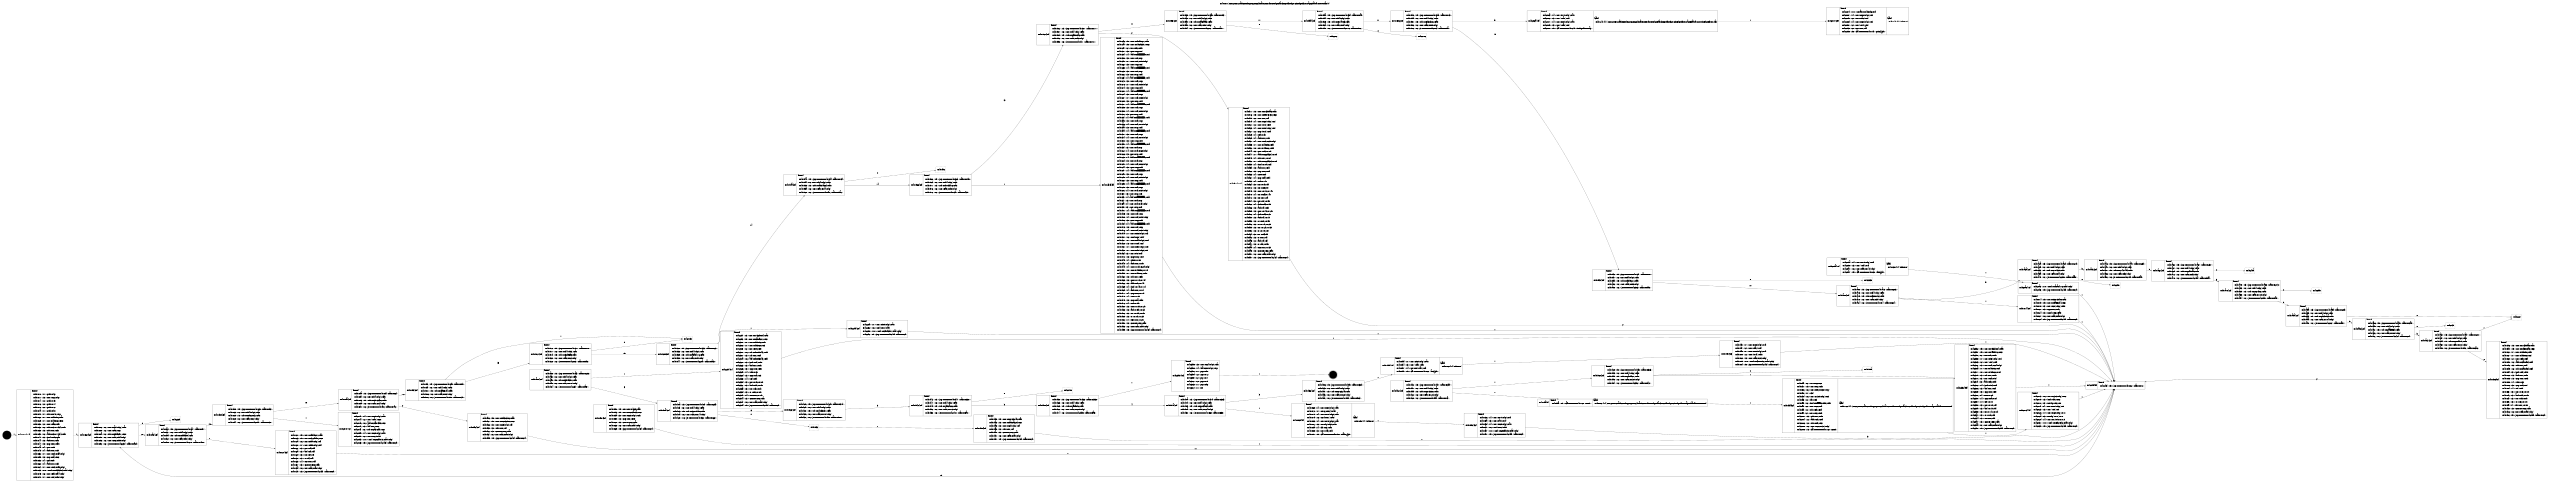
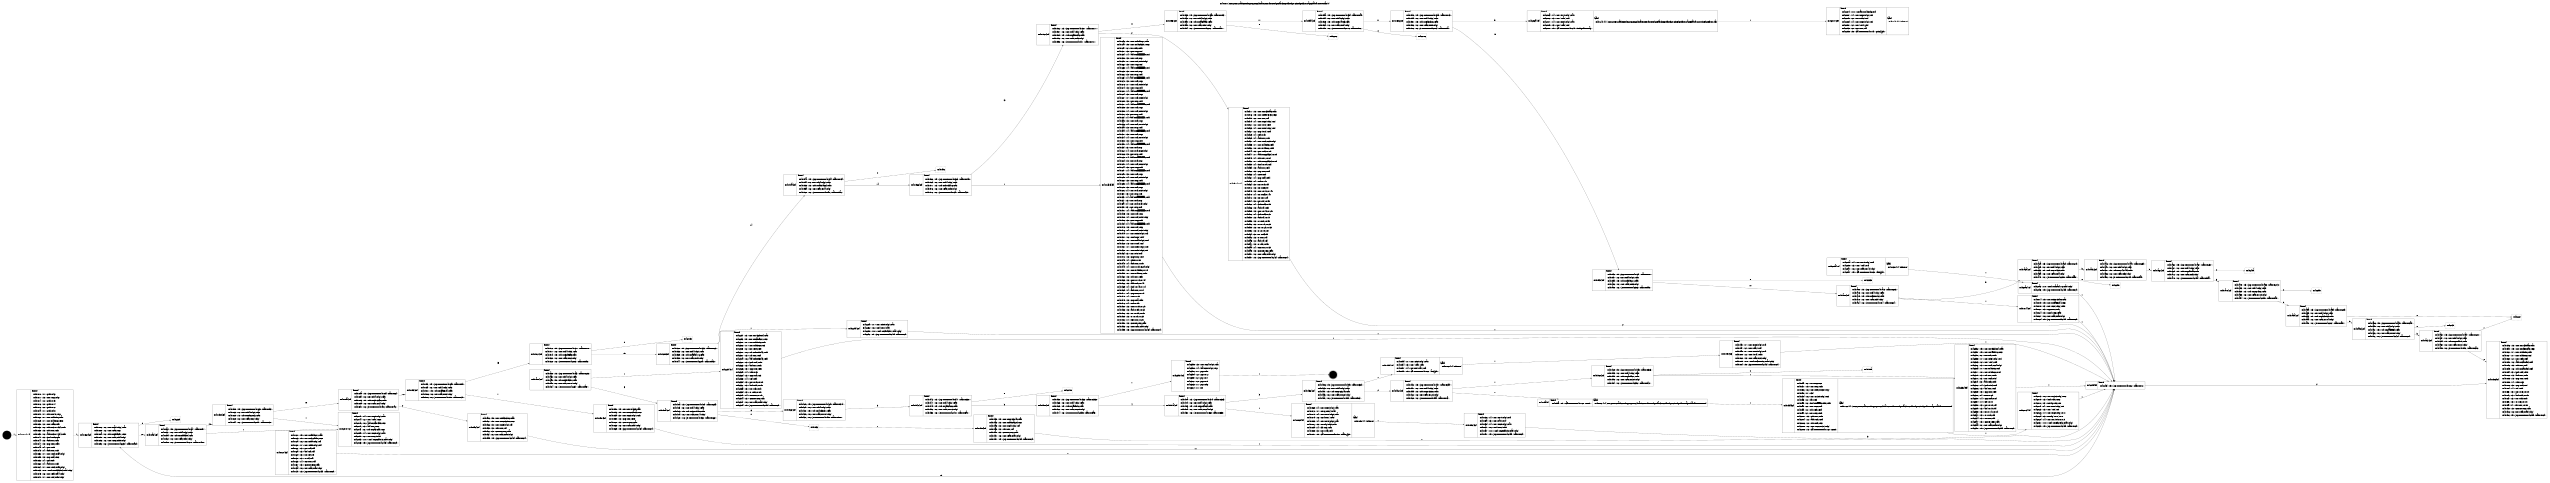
(558, 339) -> (529, 404)
(2316, 380) -> (2315, 385)
none -> (1377, 391)
(240, 444) -> (272, 431)
